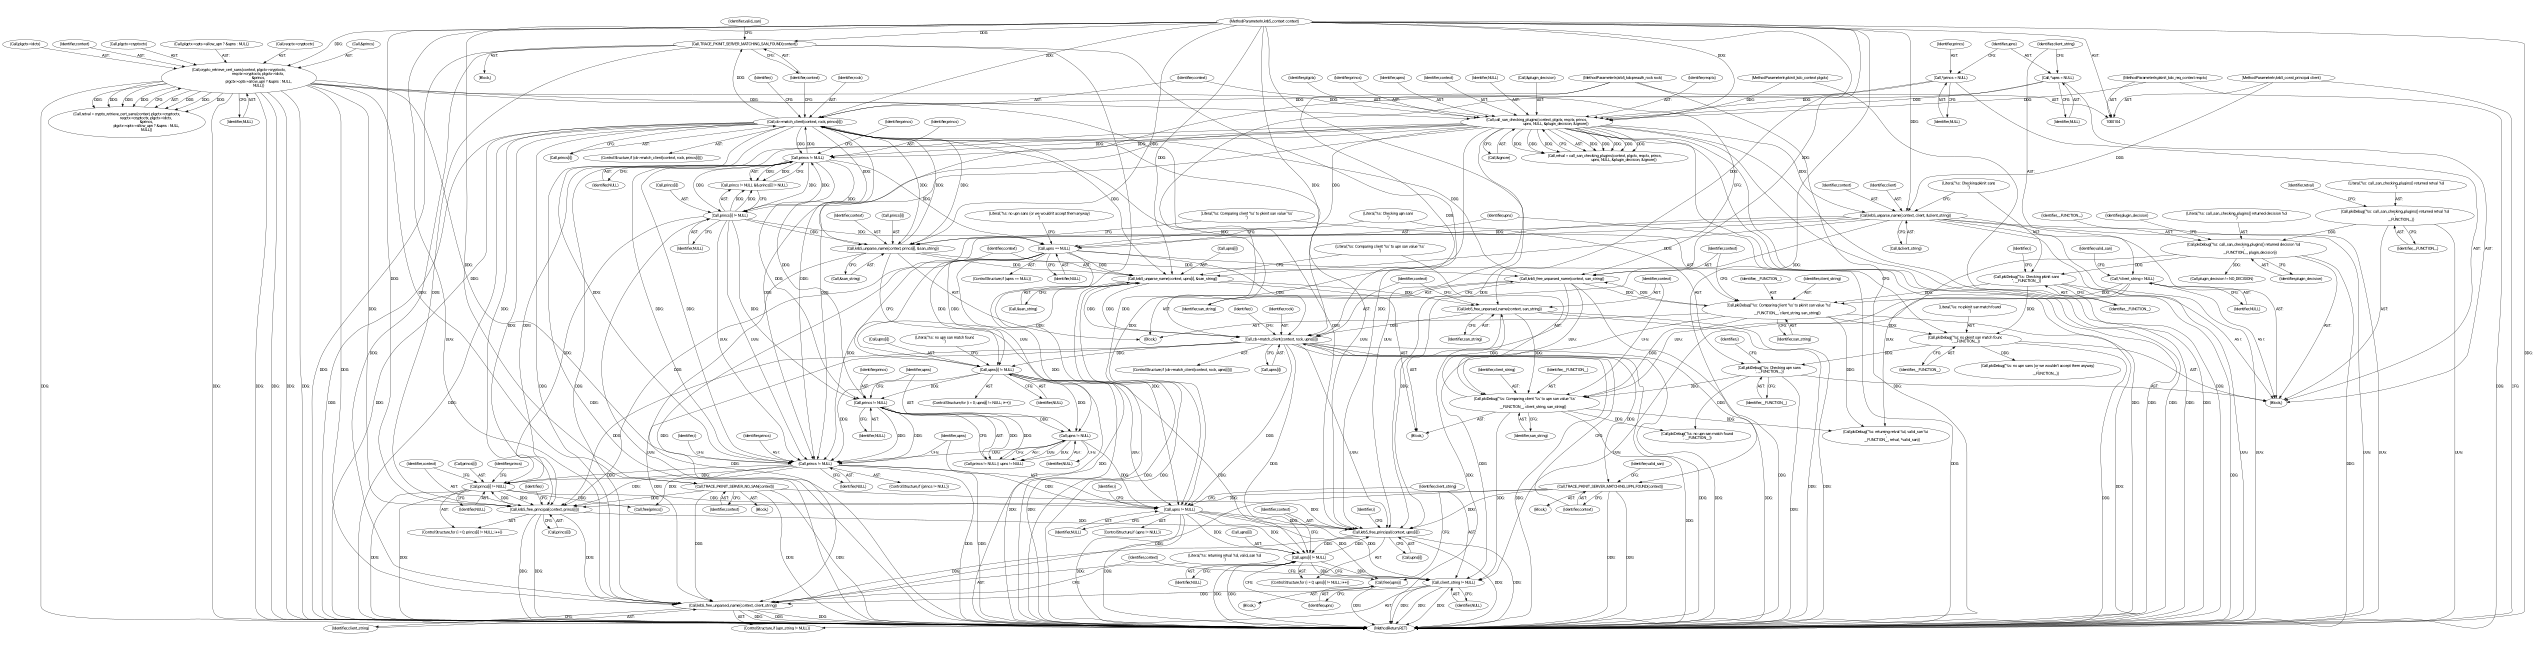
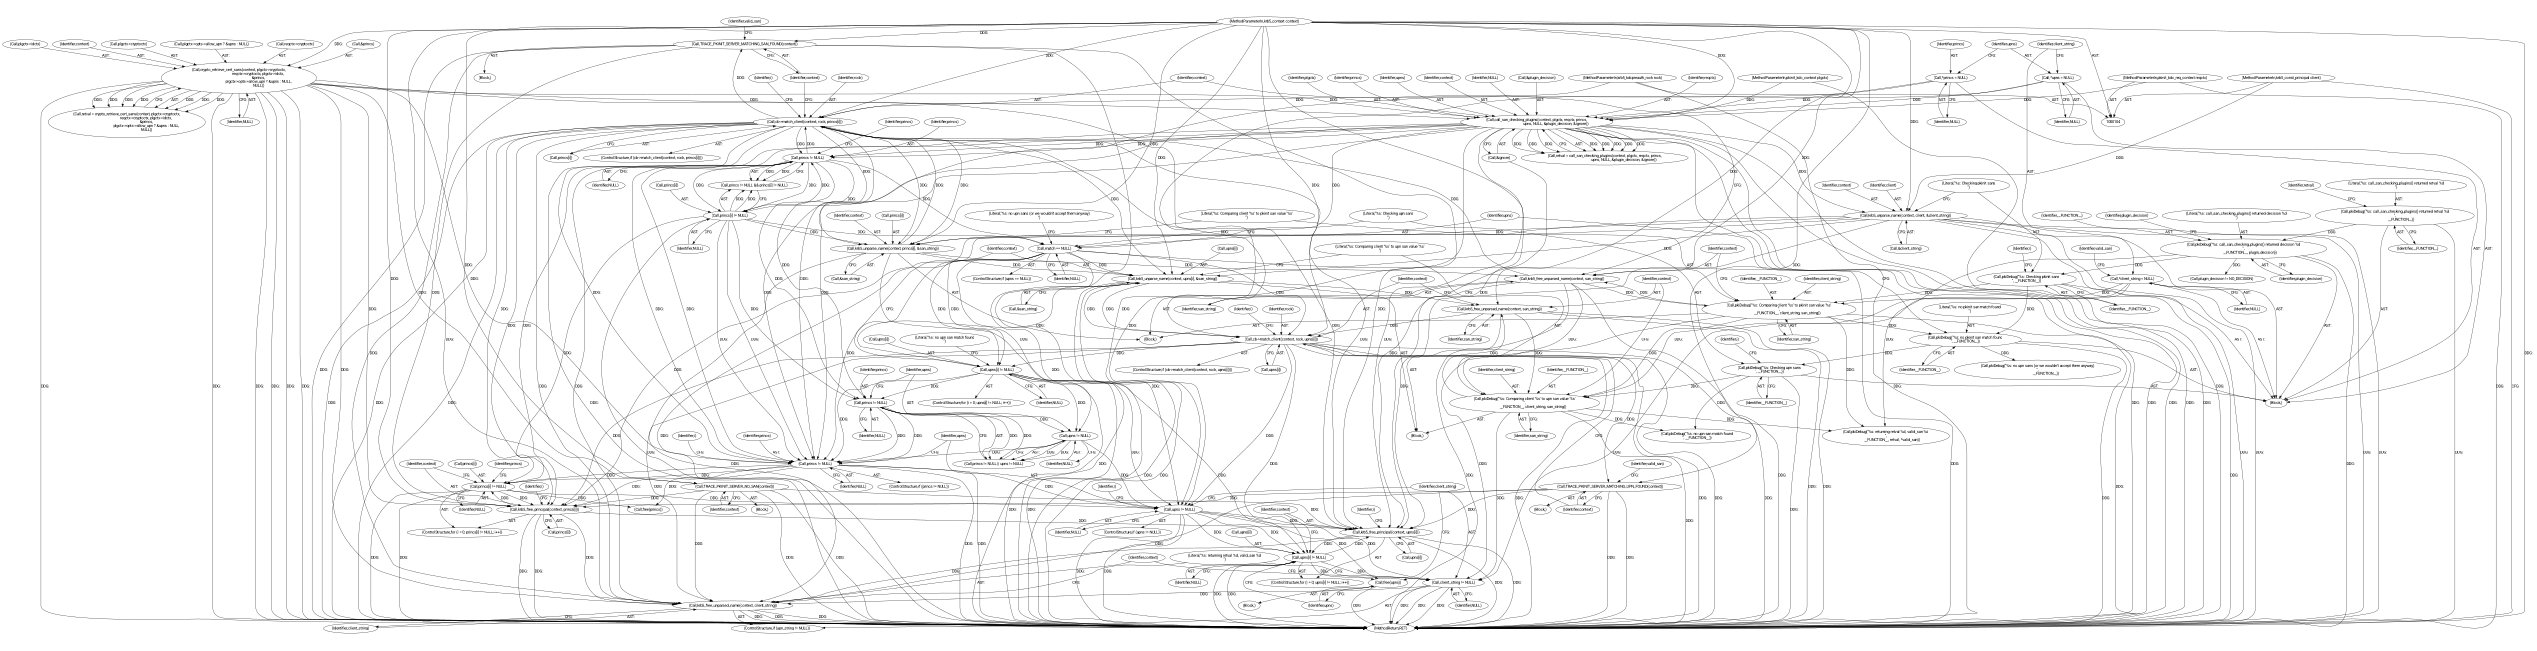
(1321, 142) -> none
(1054, 249) -> (1054, 249)
(1341, 431) -> (1414, 315)
